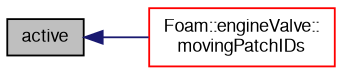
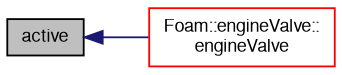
(242, 37) -> (242, 37)
